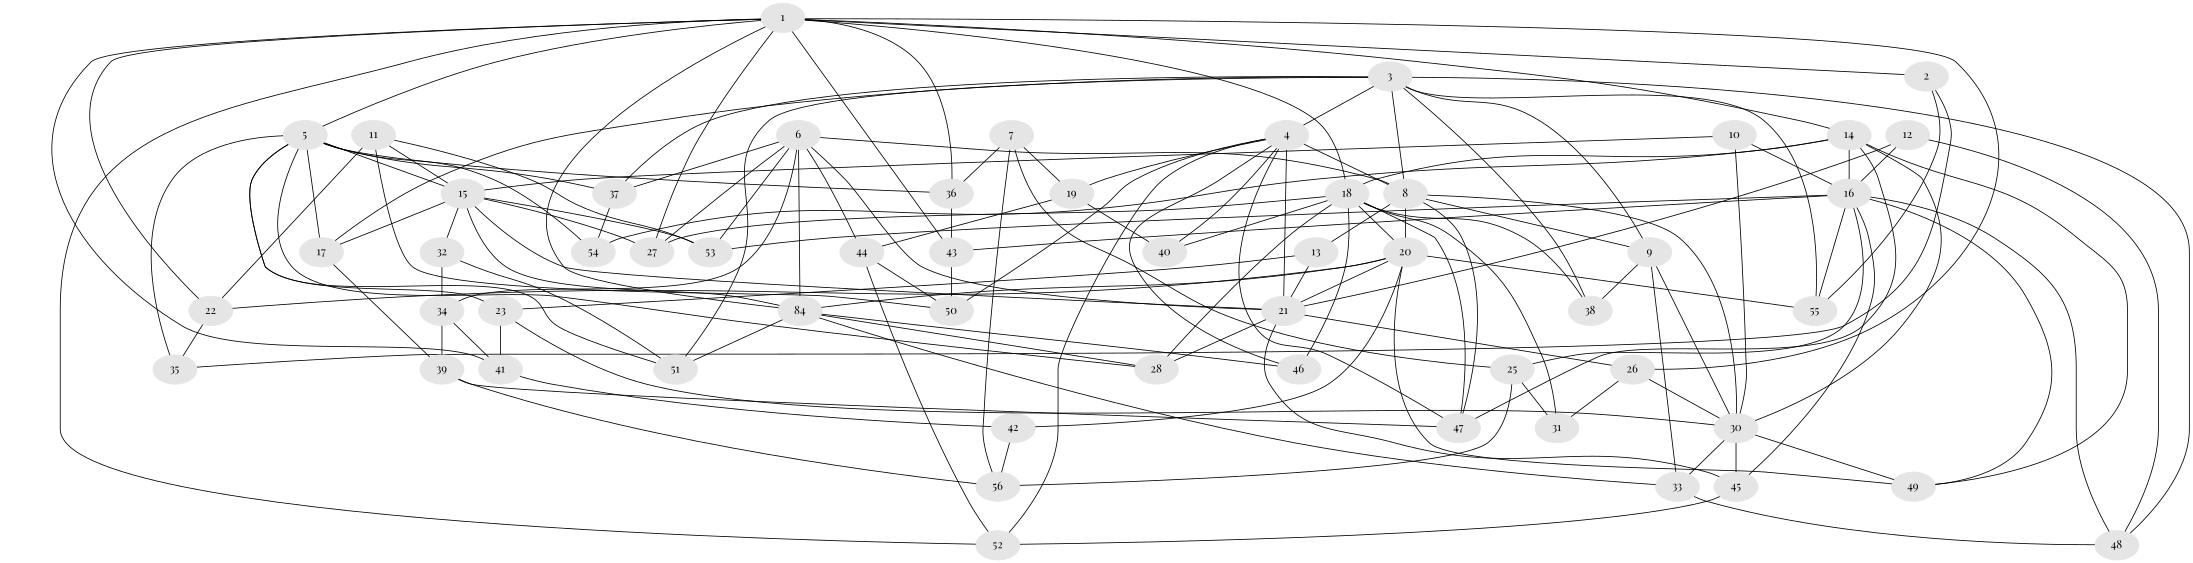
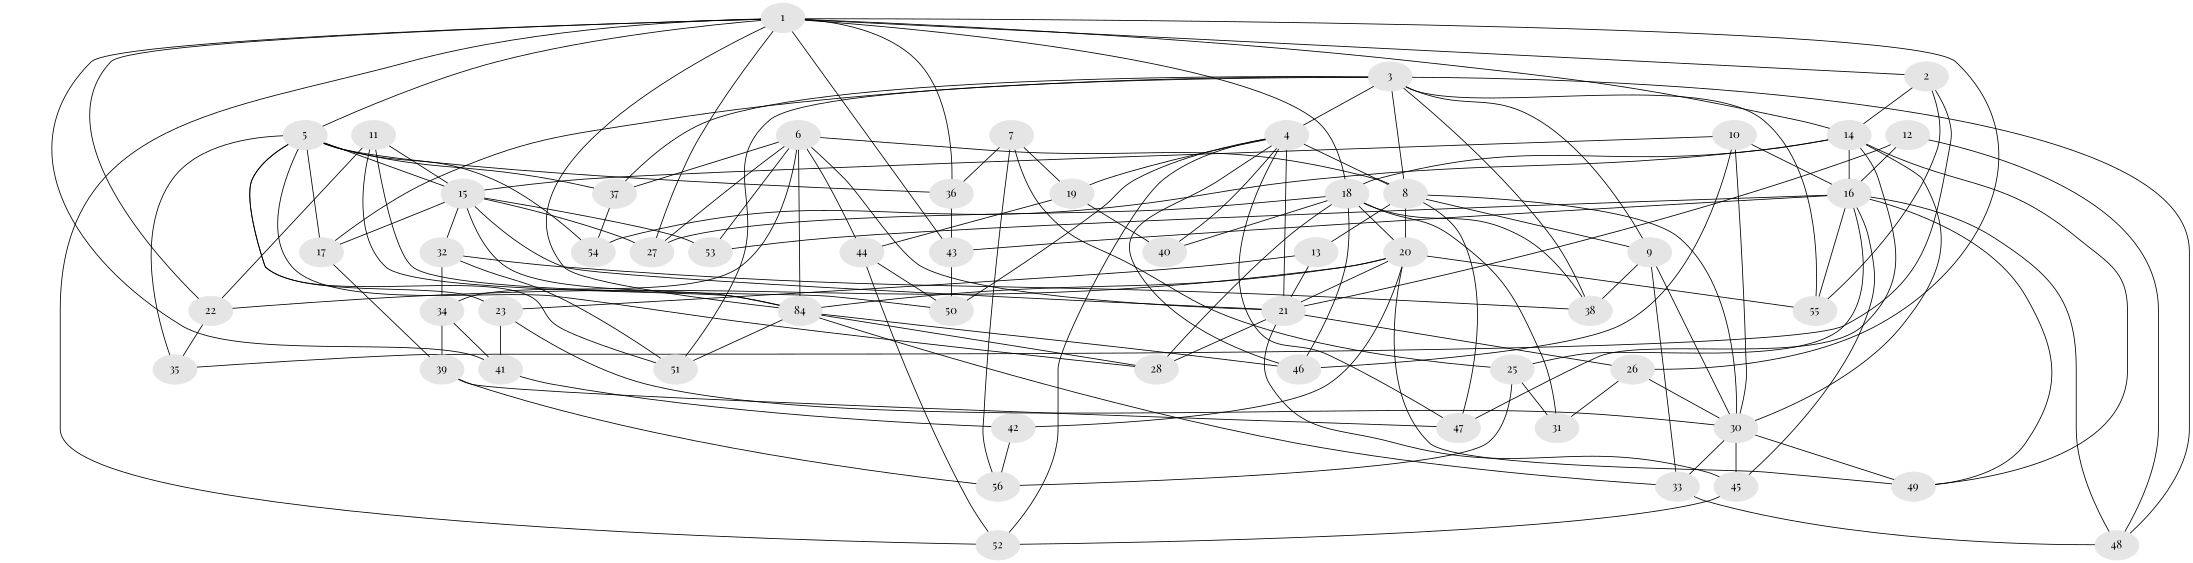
none -> (1889, 105)
(559, 195) -> (429, 279)
none -> (850, 283)
(1456, 284) -> none
none -> (1578, 338)
